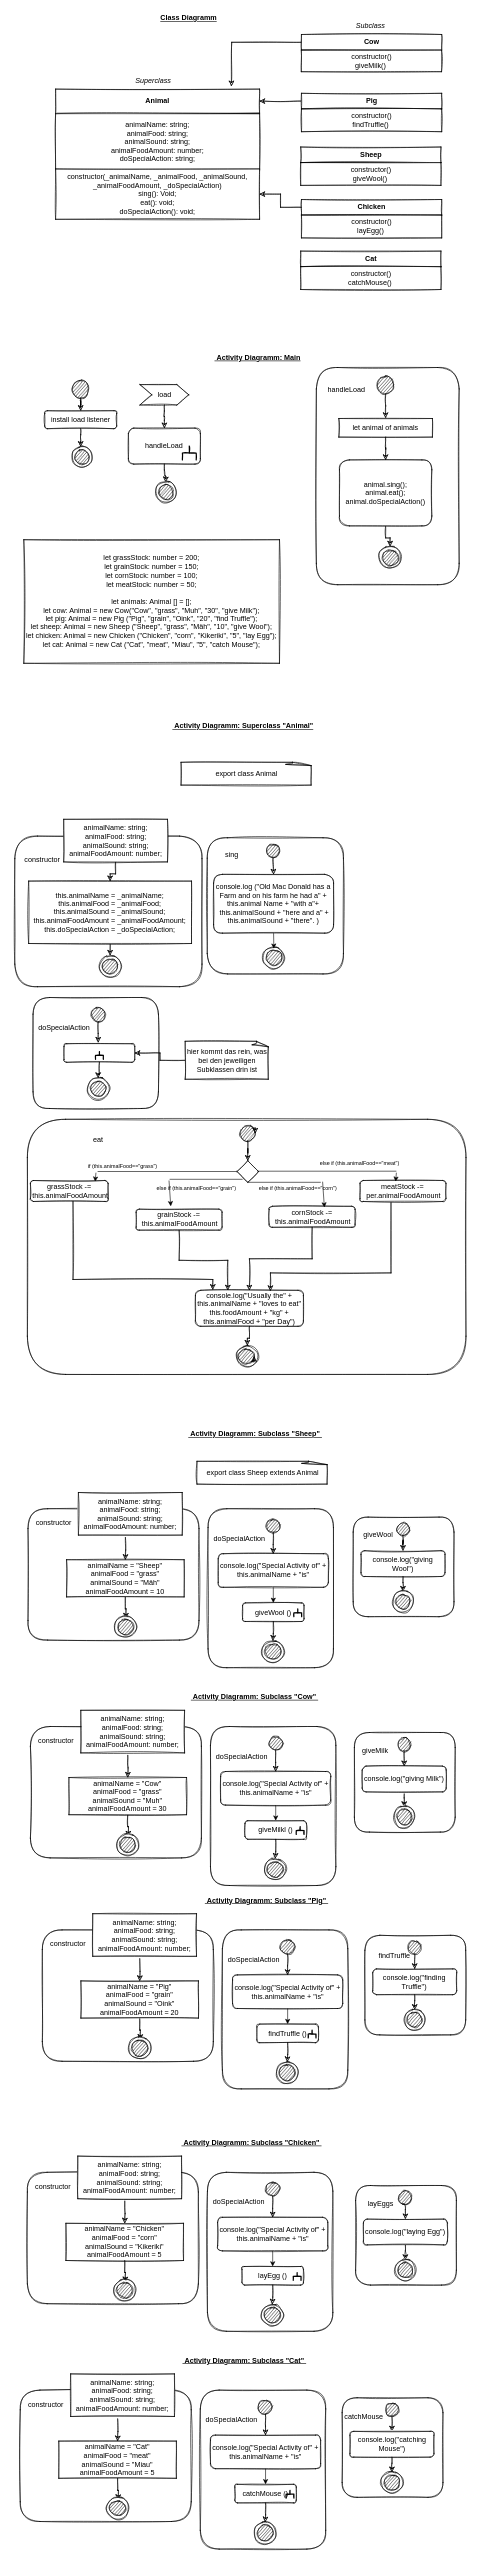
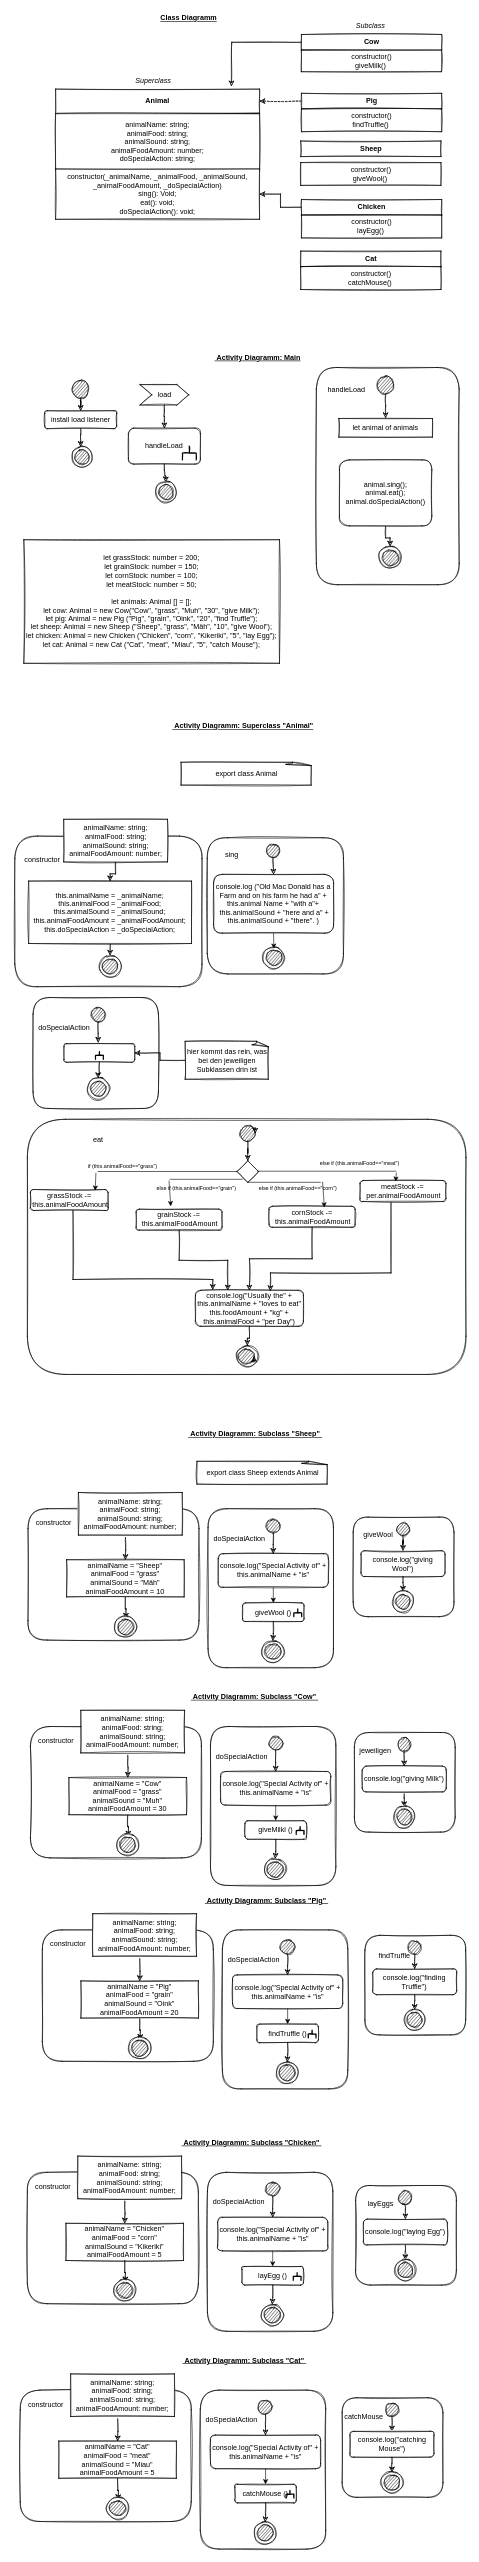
(282, 101) -> (282, 101)
(371, 155) -> (371, 149)
(386, 448) -> none
(69, 1191) -> (69, 1200)
(375, 1751) -> (375, 1751)
